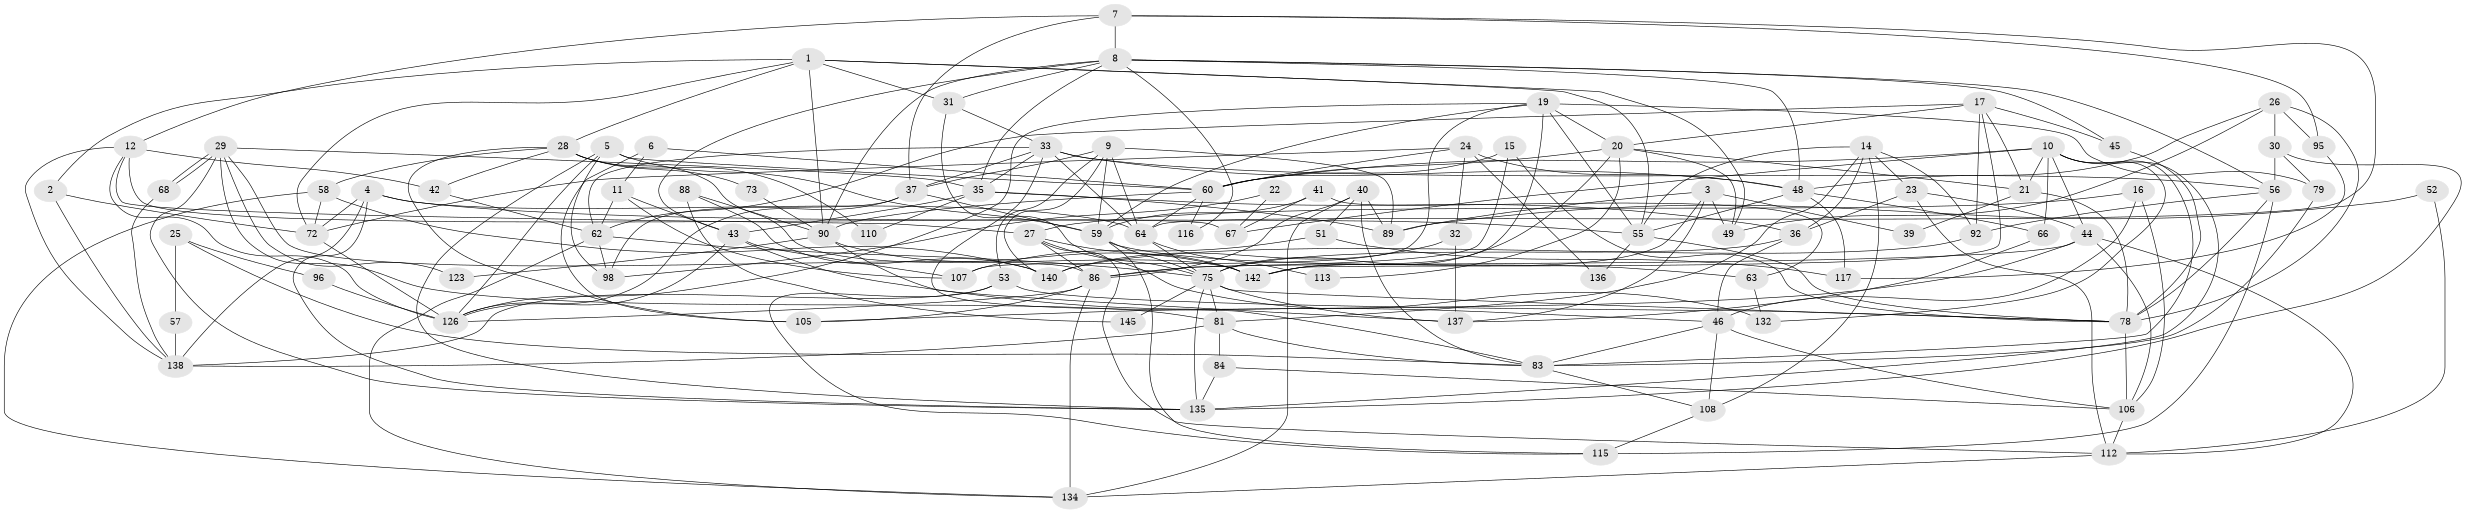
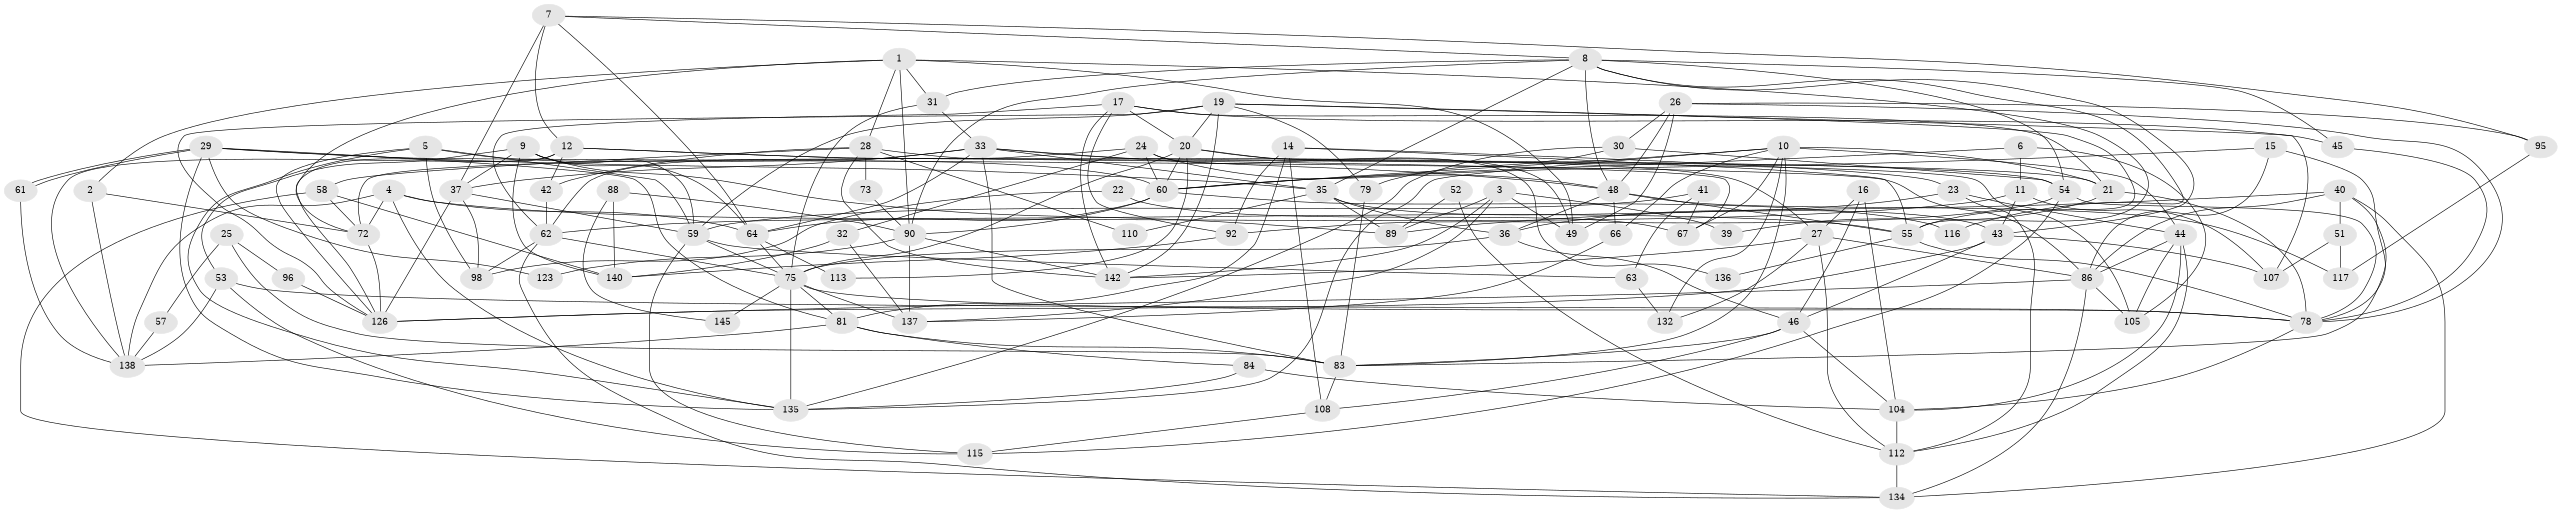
(164, 191) -> (21, 191)
(2275, 191) -> (2065, 191)
(1840, 202) -> (1559, 213)
(2127, 410) -> (1897, 410)
